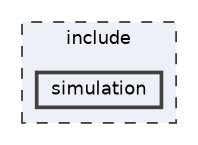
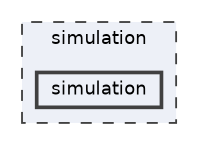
(99, 39) -> (99, 39)
